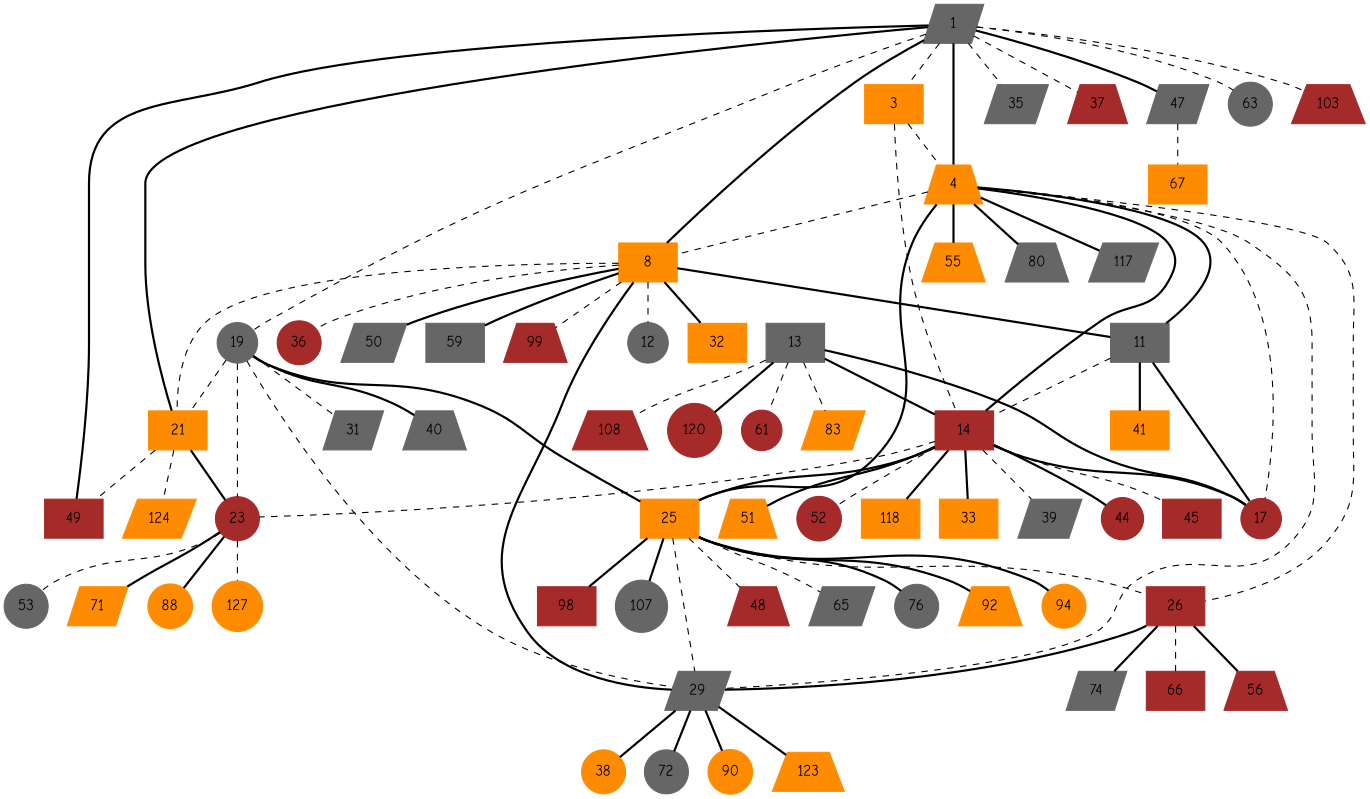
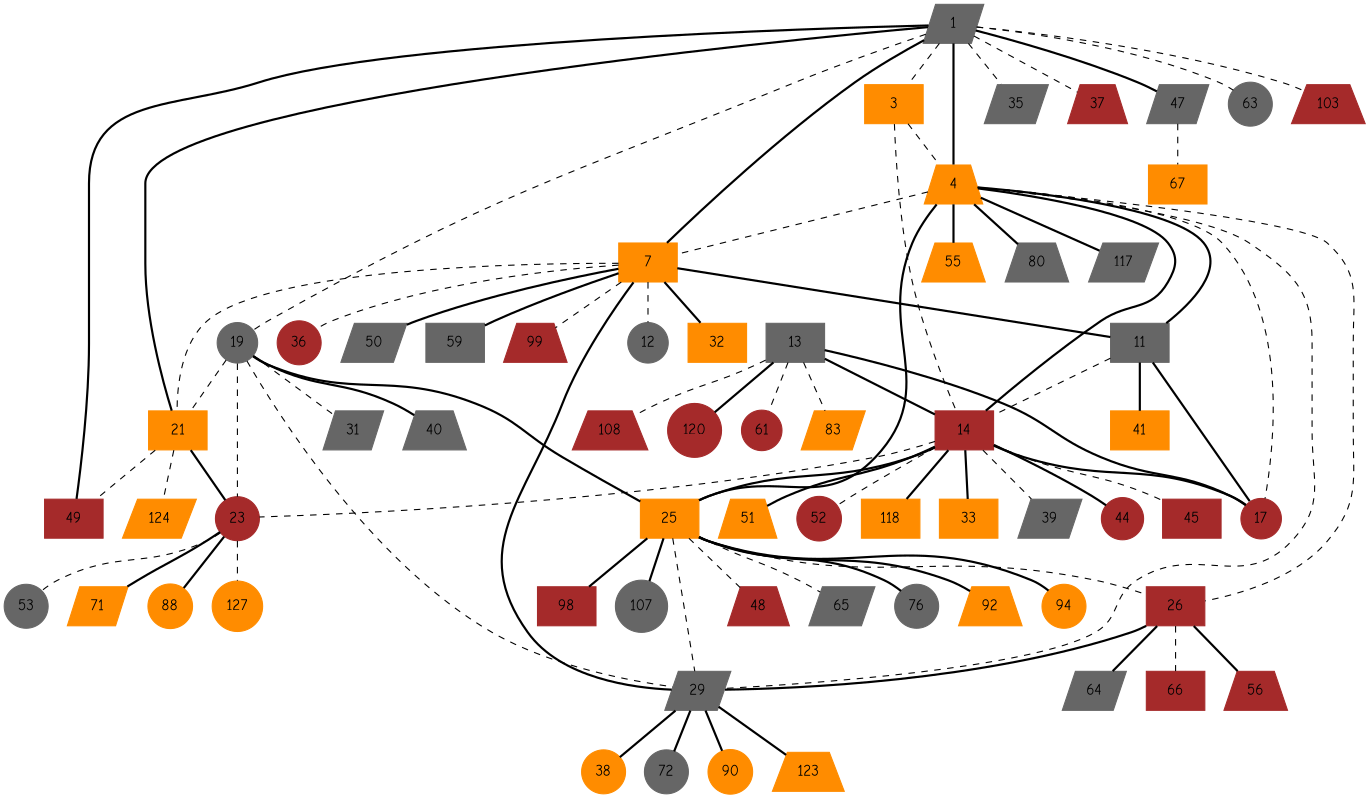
(648, 262) -> (648, 262)
(1096, 691) -> (1094, 691)
